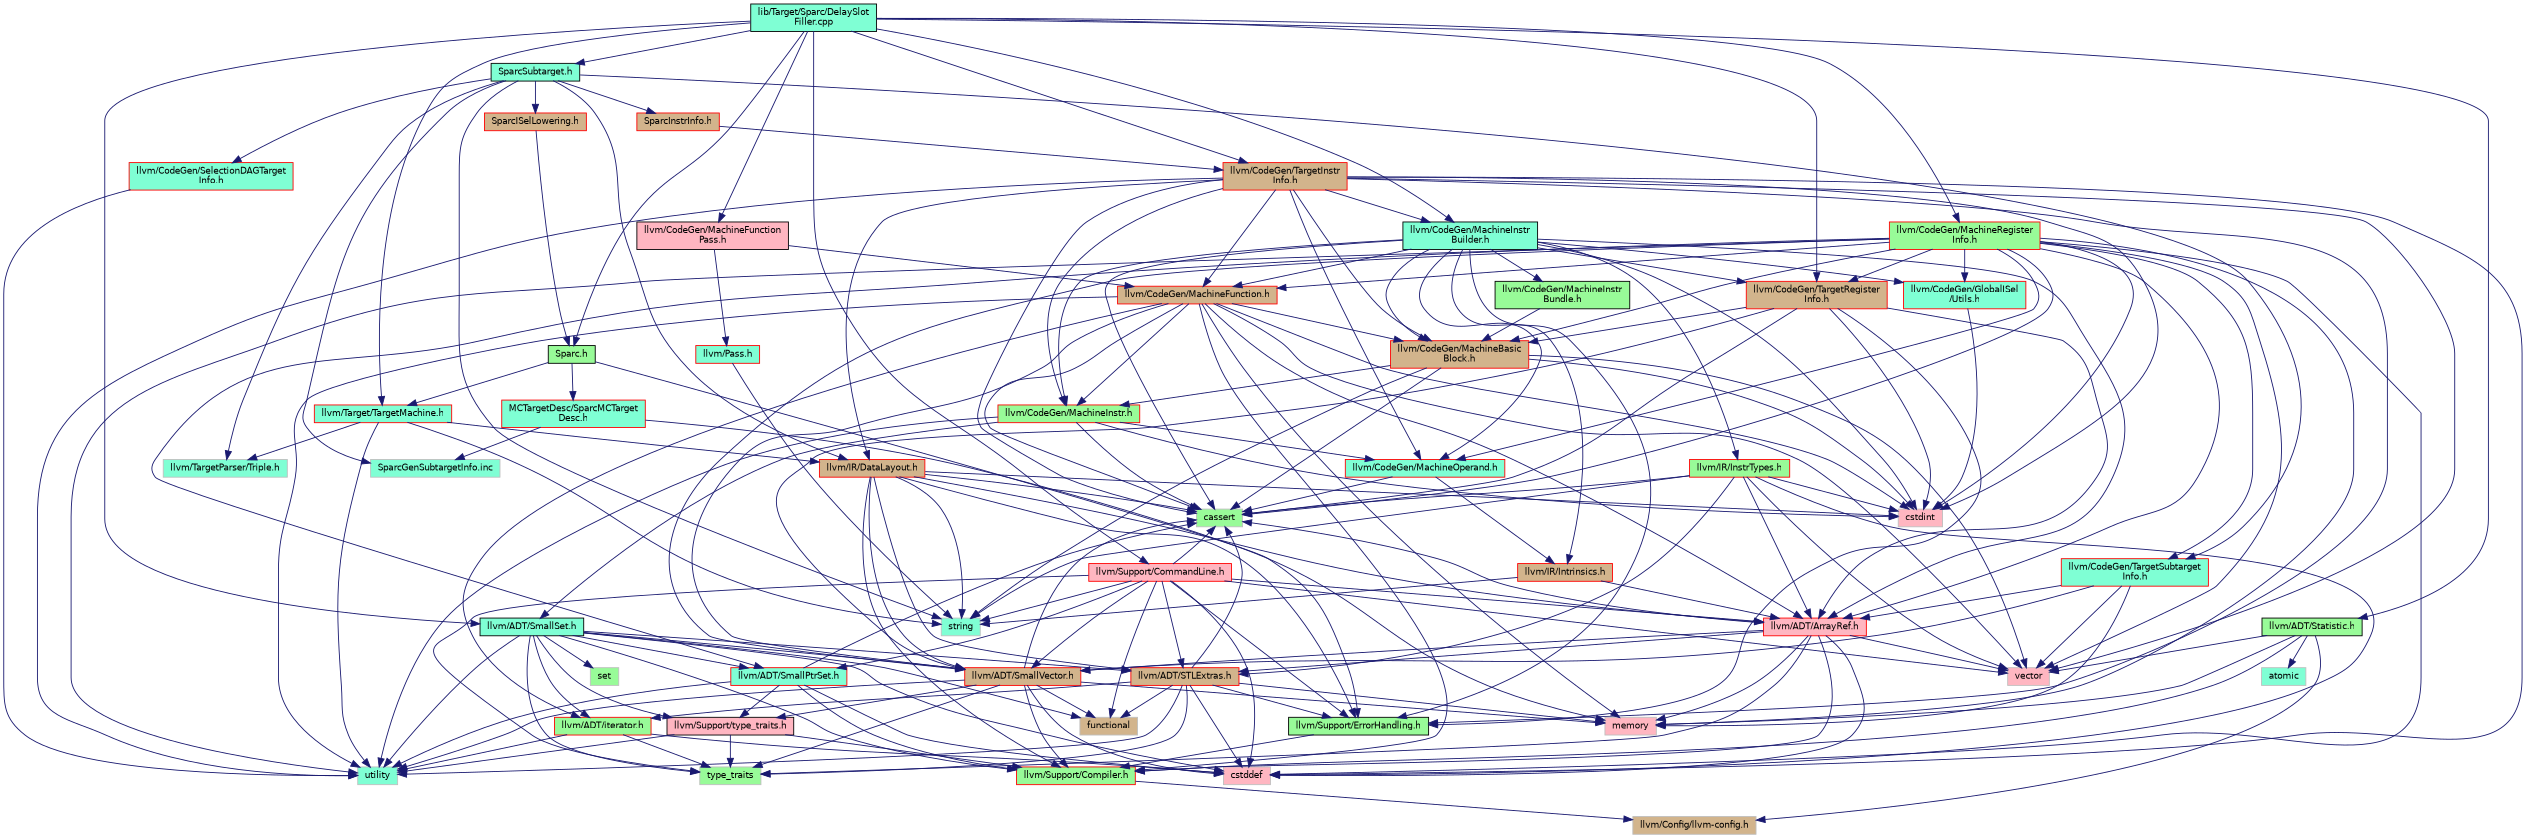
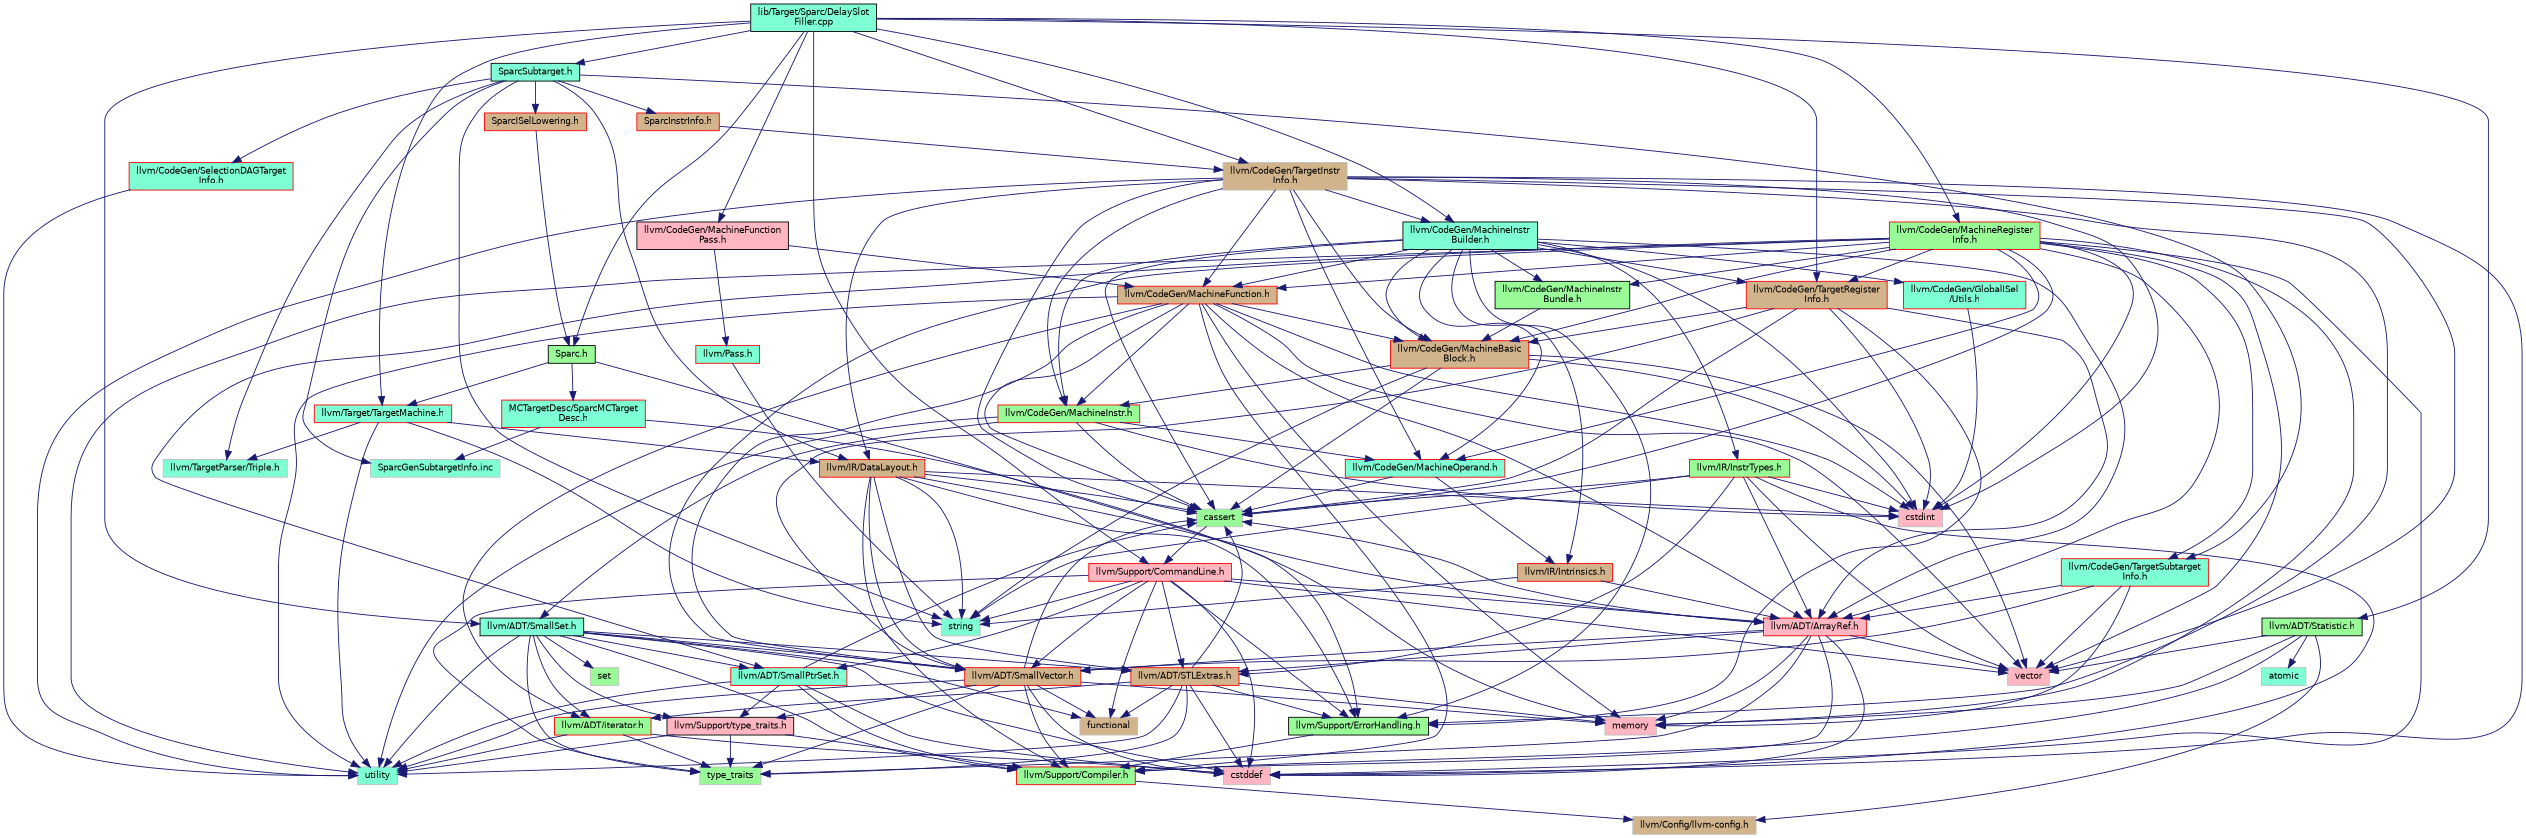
(1285, 176) -> (1285, 176)
(1965, 261) -> (1745, 268)
(1191, 549) -> (1188, 541)
